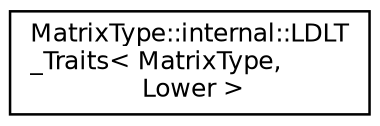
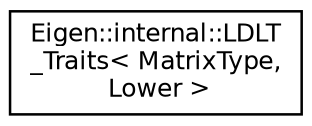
(190, 63) -> (156, 63)
